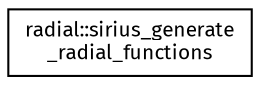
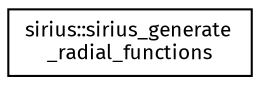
(130, 43) -> (130, 43)
